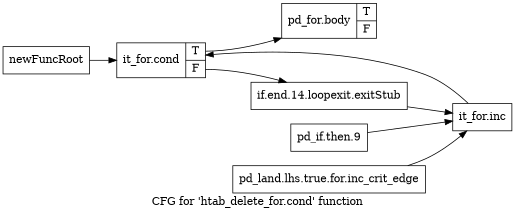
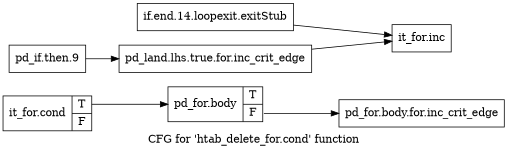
(346, 57) -> none
(46, 60) -> none
(243, 73) -> none
none -> (422, 113)
(406, 127) -> (98, 59)
